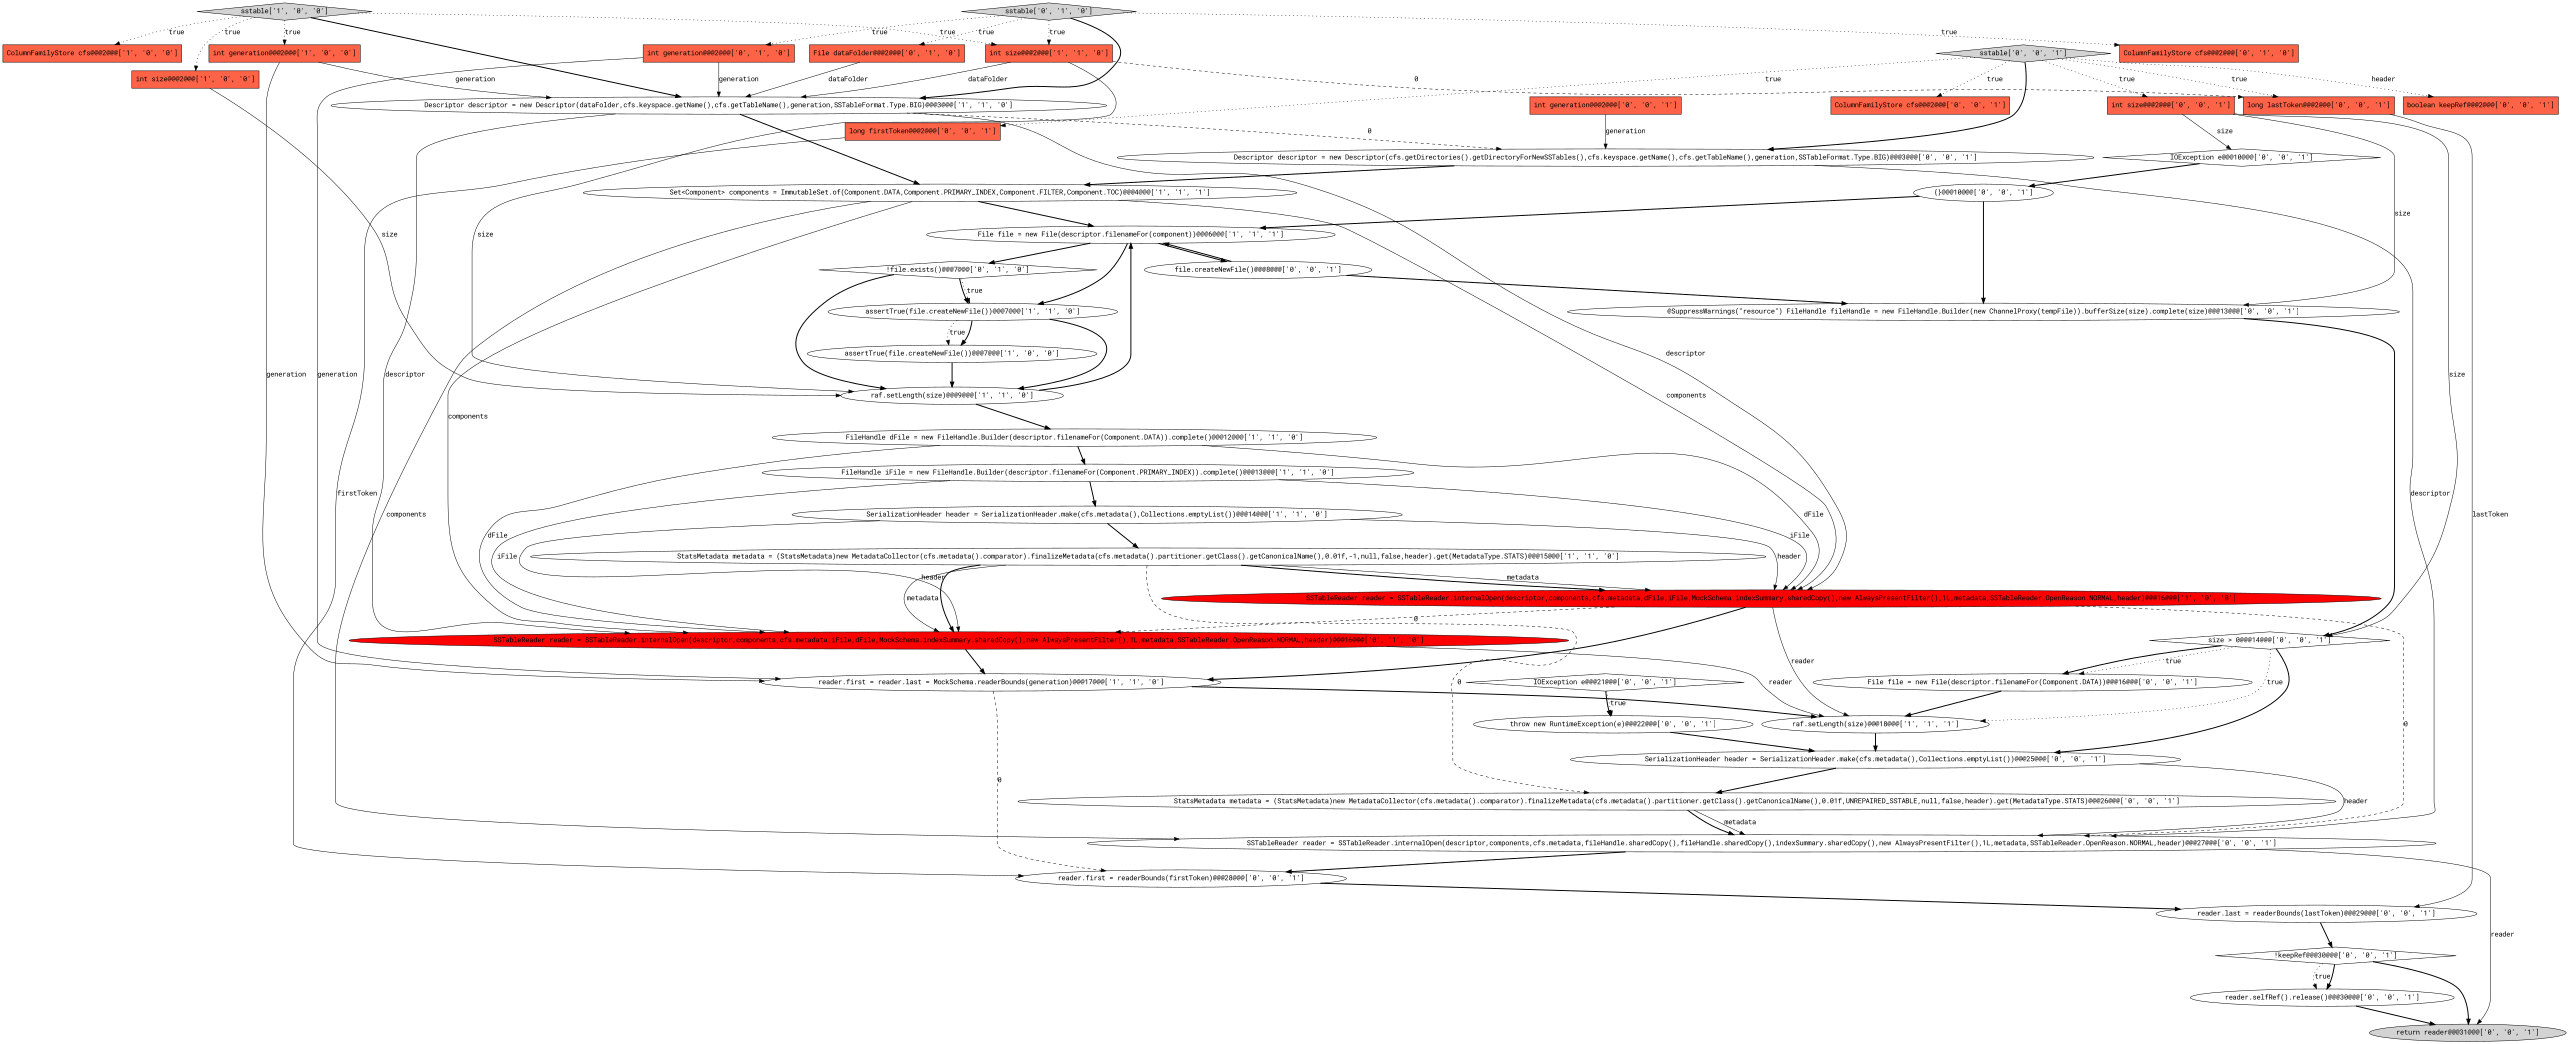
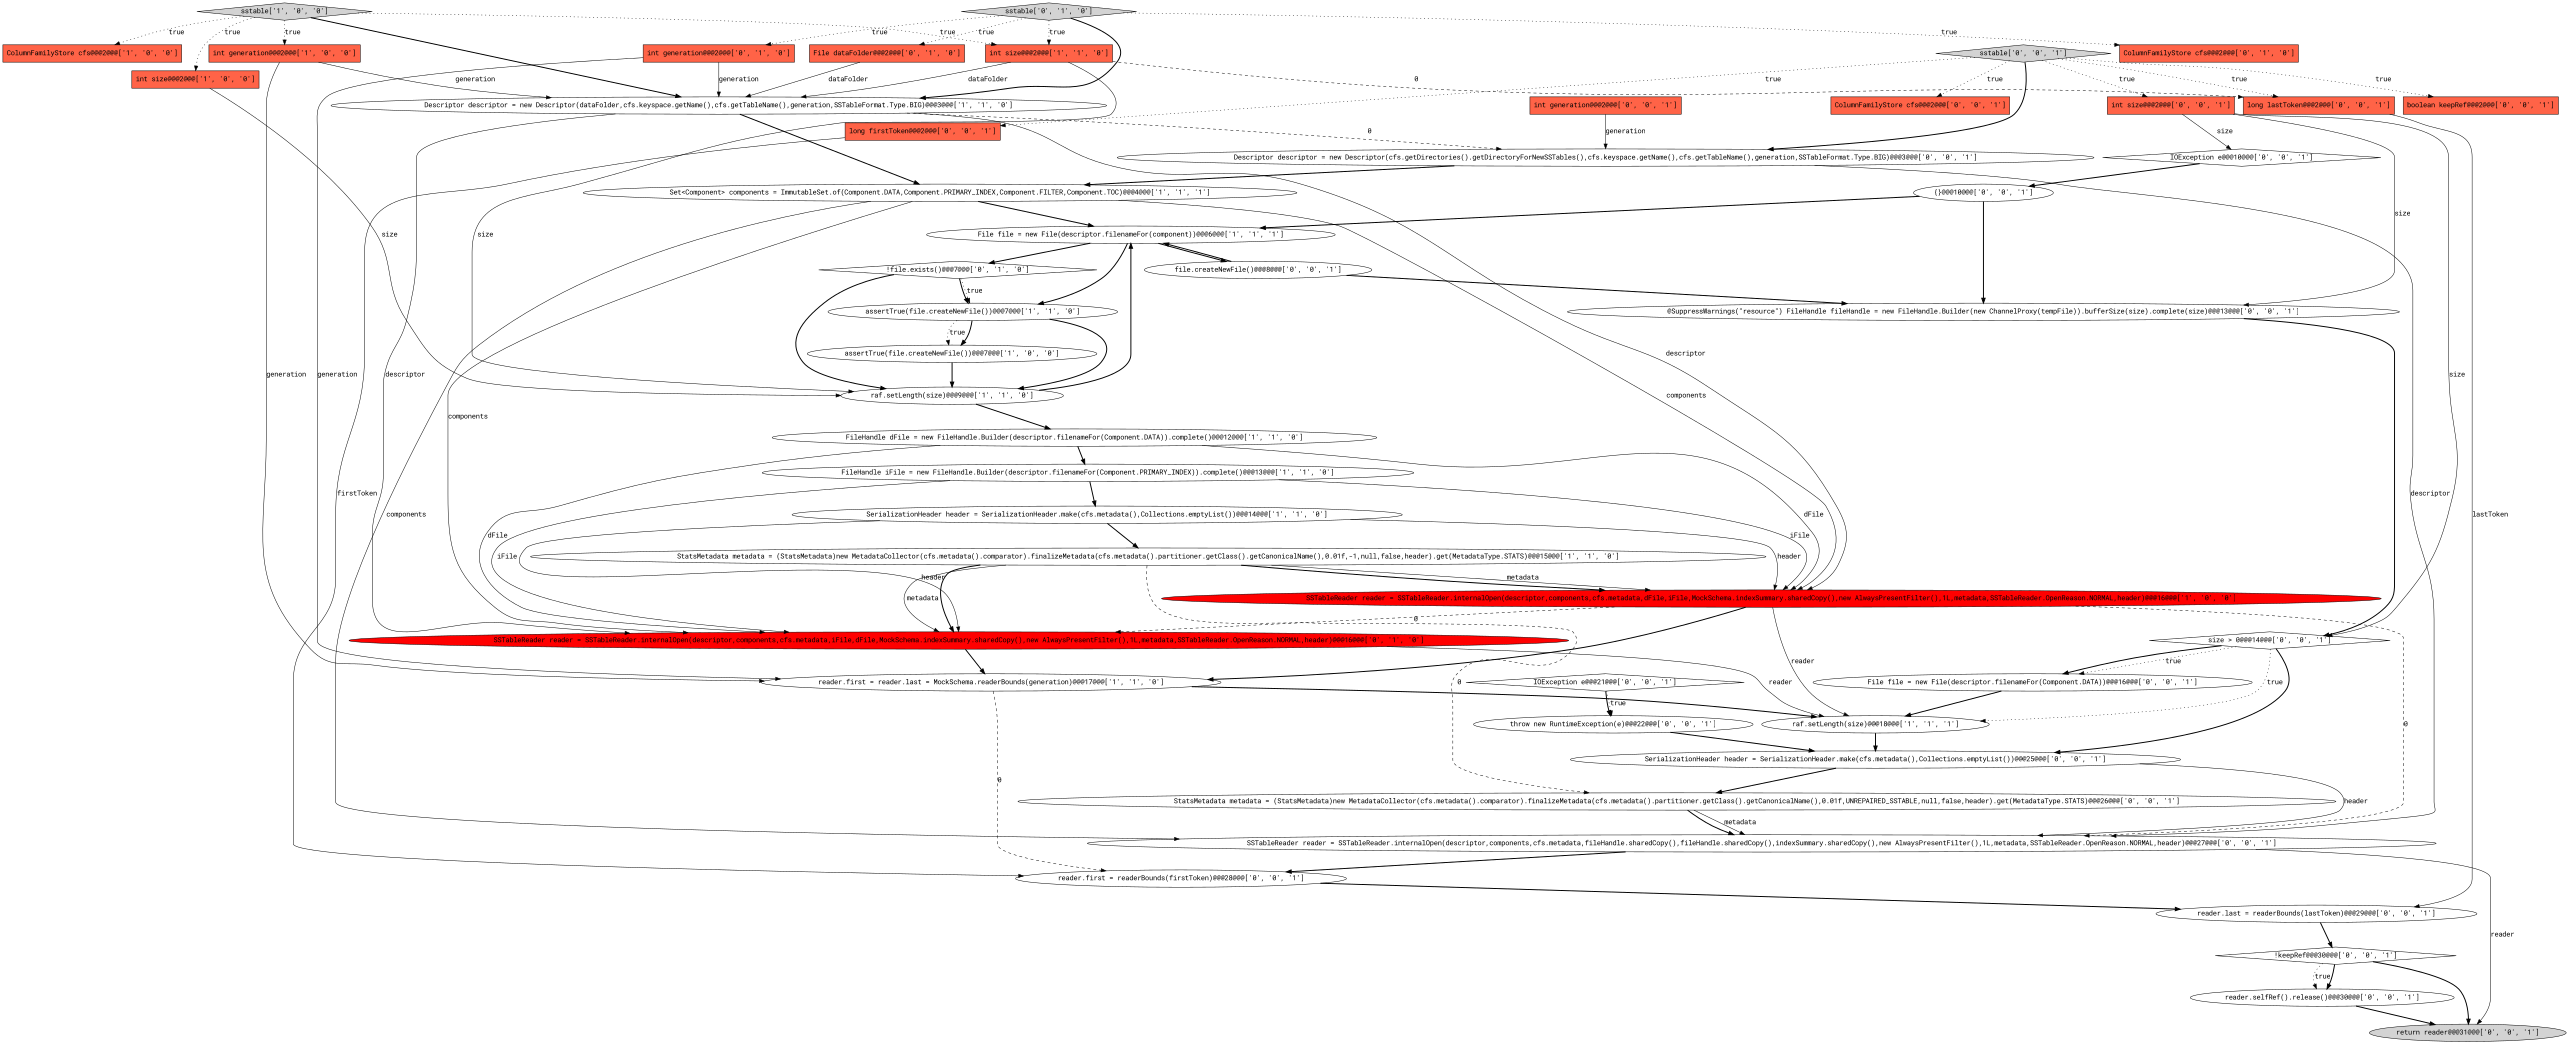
(2383, 80) -> (2383, 80)
